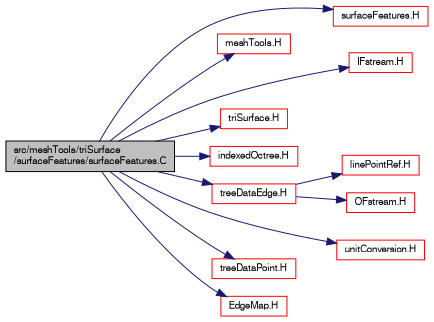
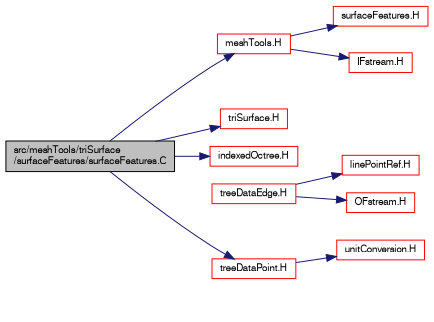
(190, 37) -> (309, 32)
(225, 95) -> (315, 53)
(179, 177) -> none
(220, 216) -> (311, 260)
(254, 306) -> none
